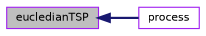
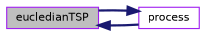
none -> (113, 10)
